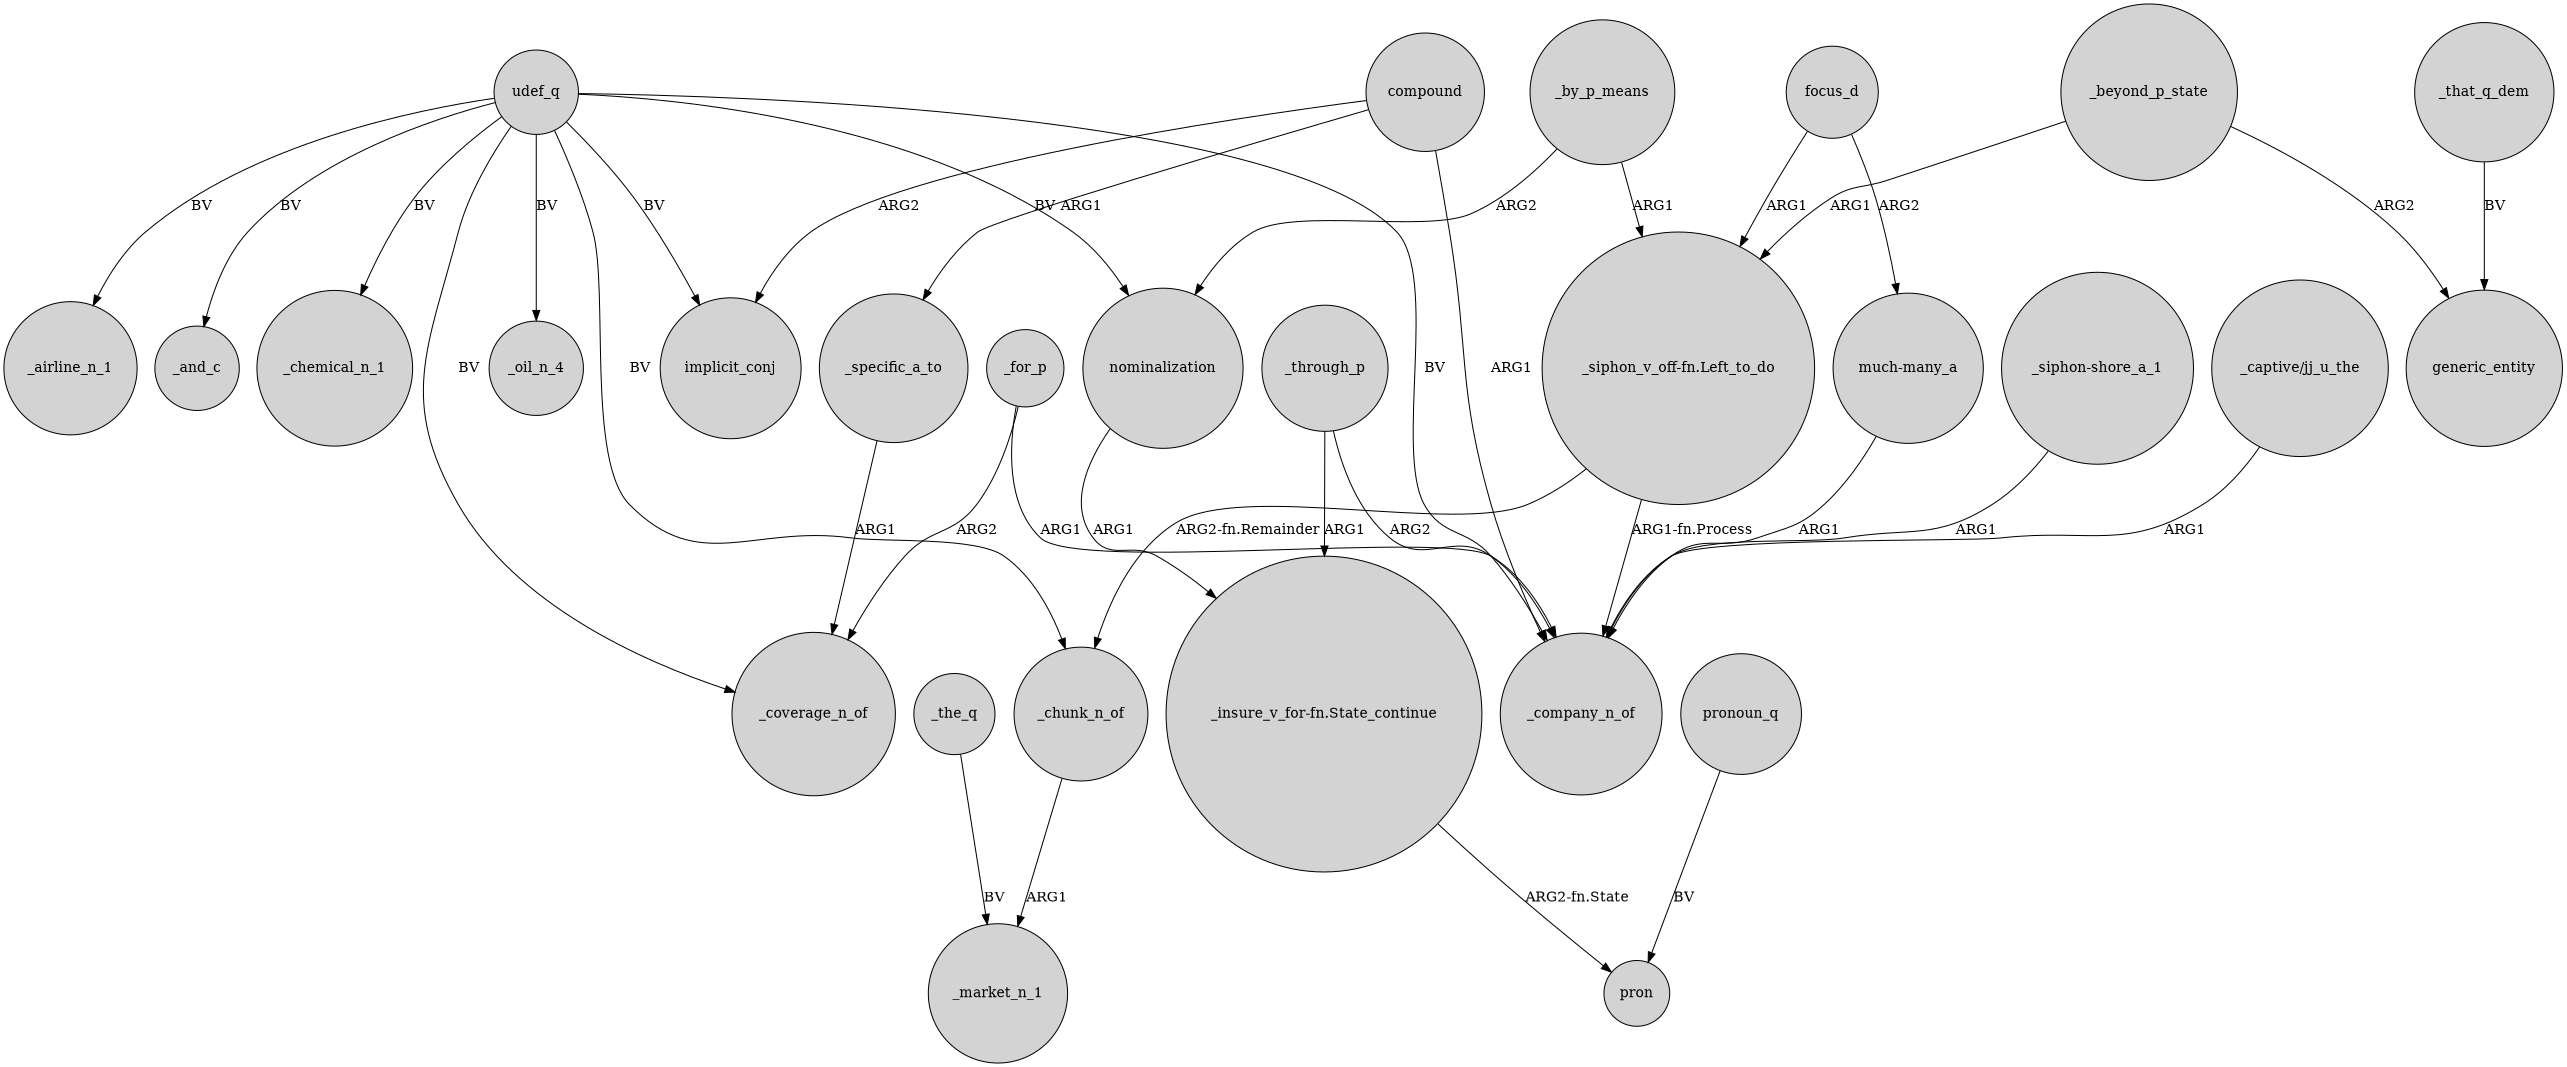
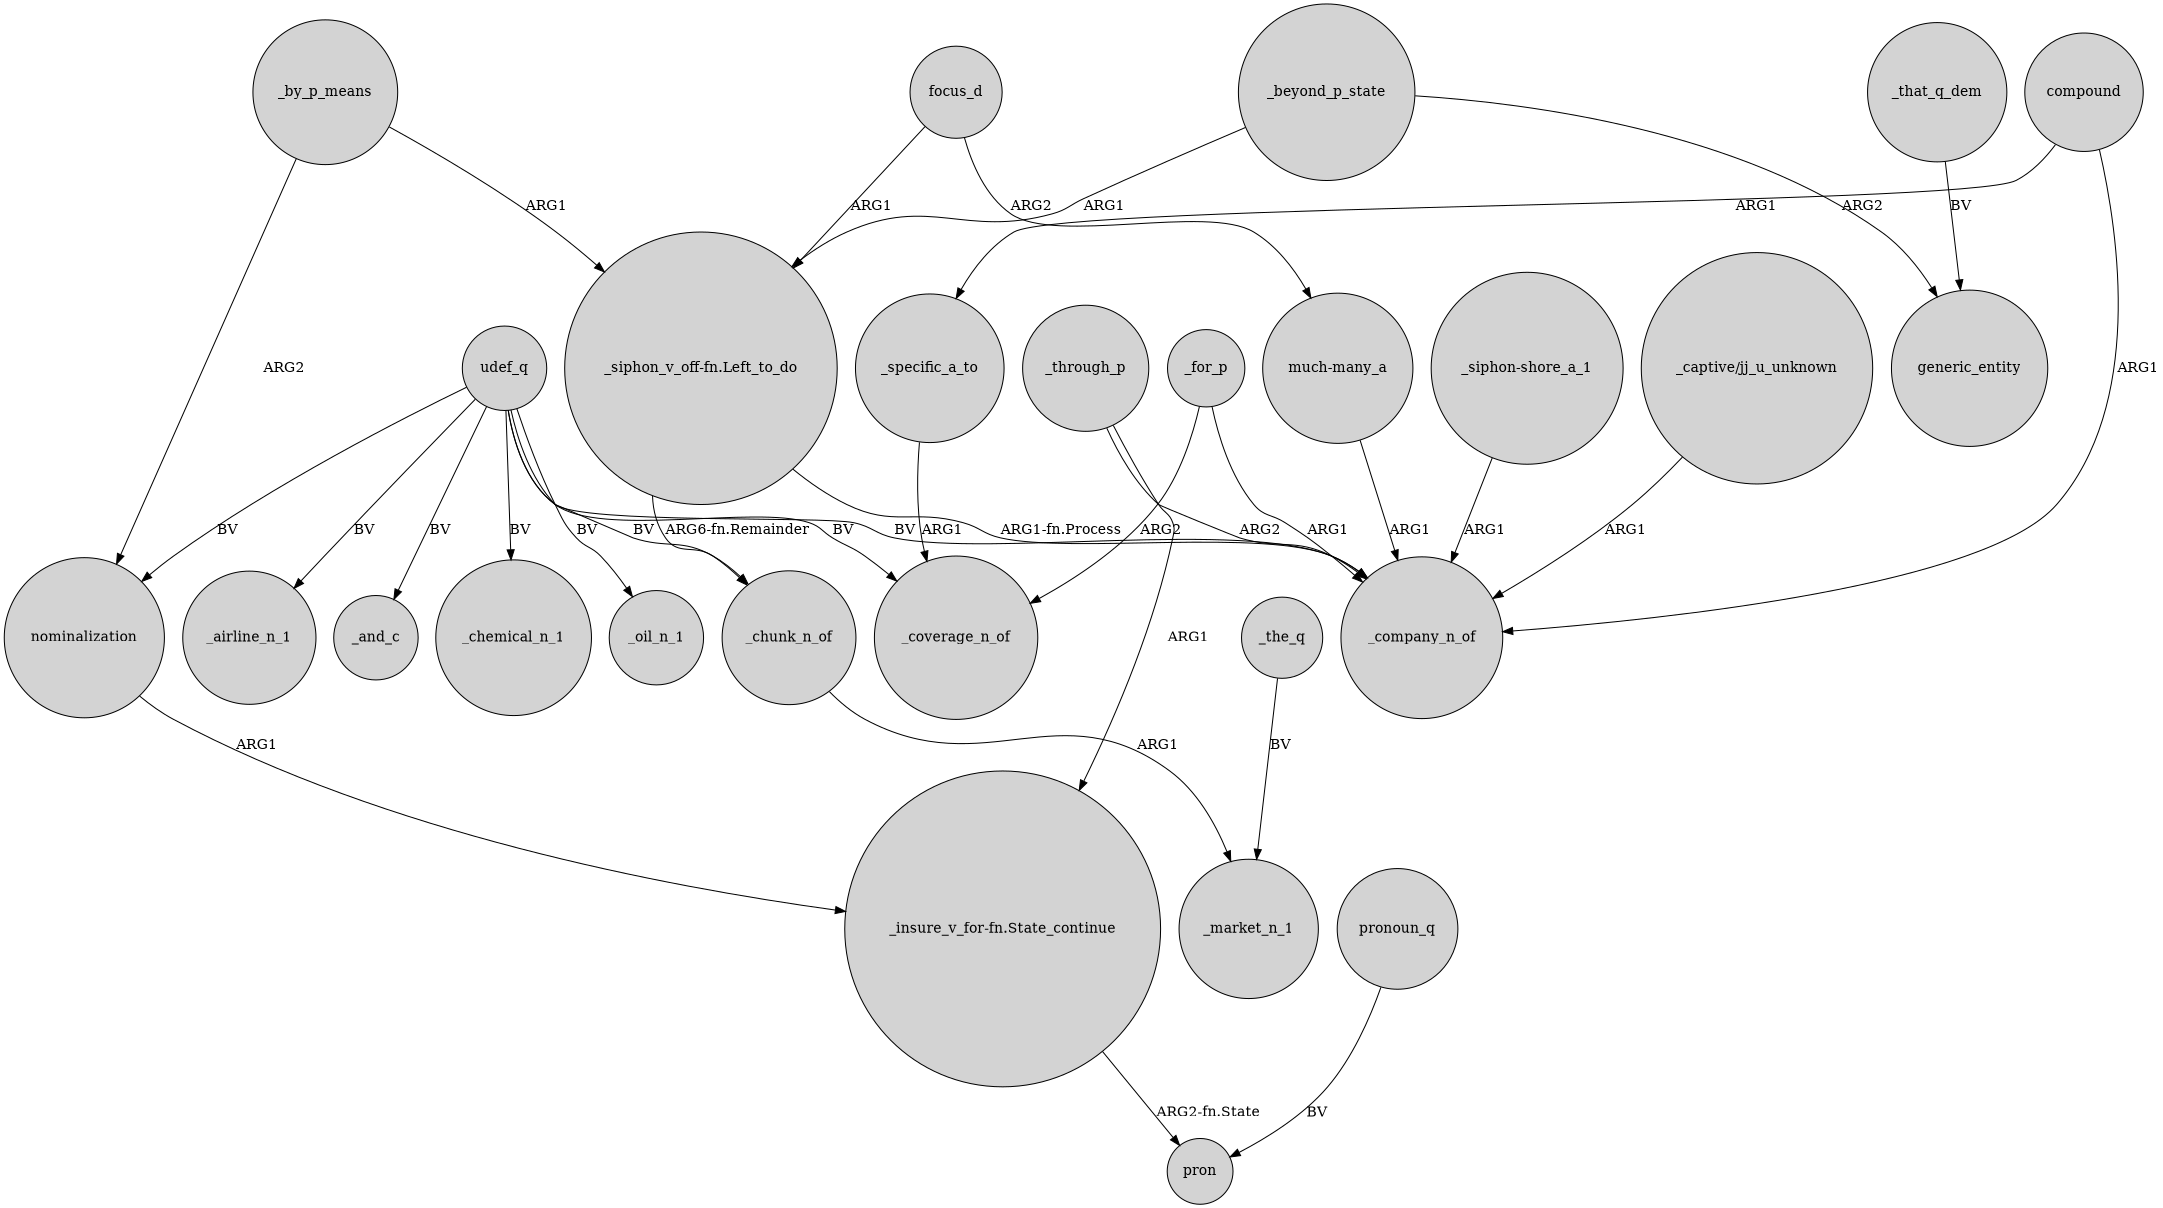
(536, 368) -> (656, 638)
(731, 368) -> none
(2300, 368) -> (1757, 368)
(1248, 530) -> (737, 530)
